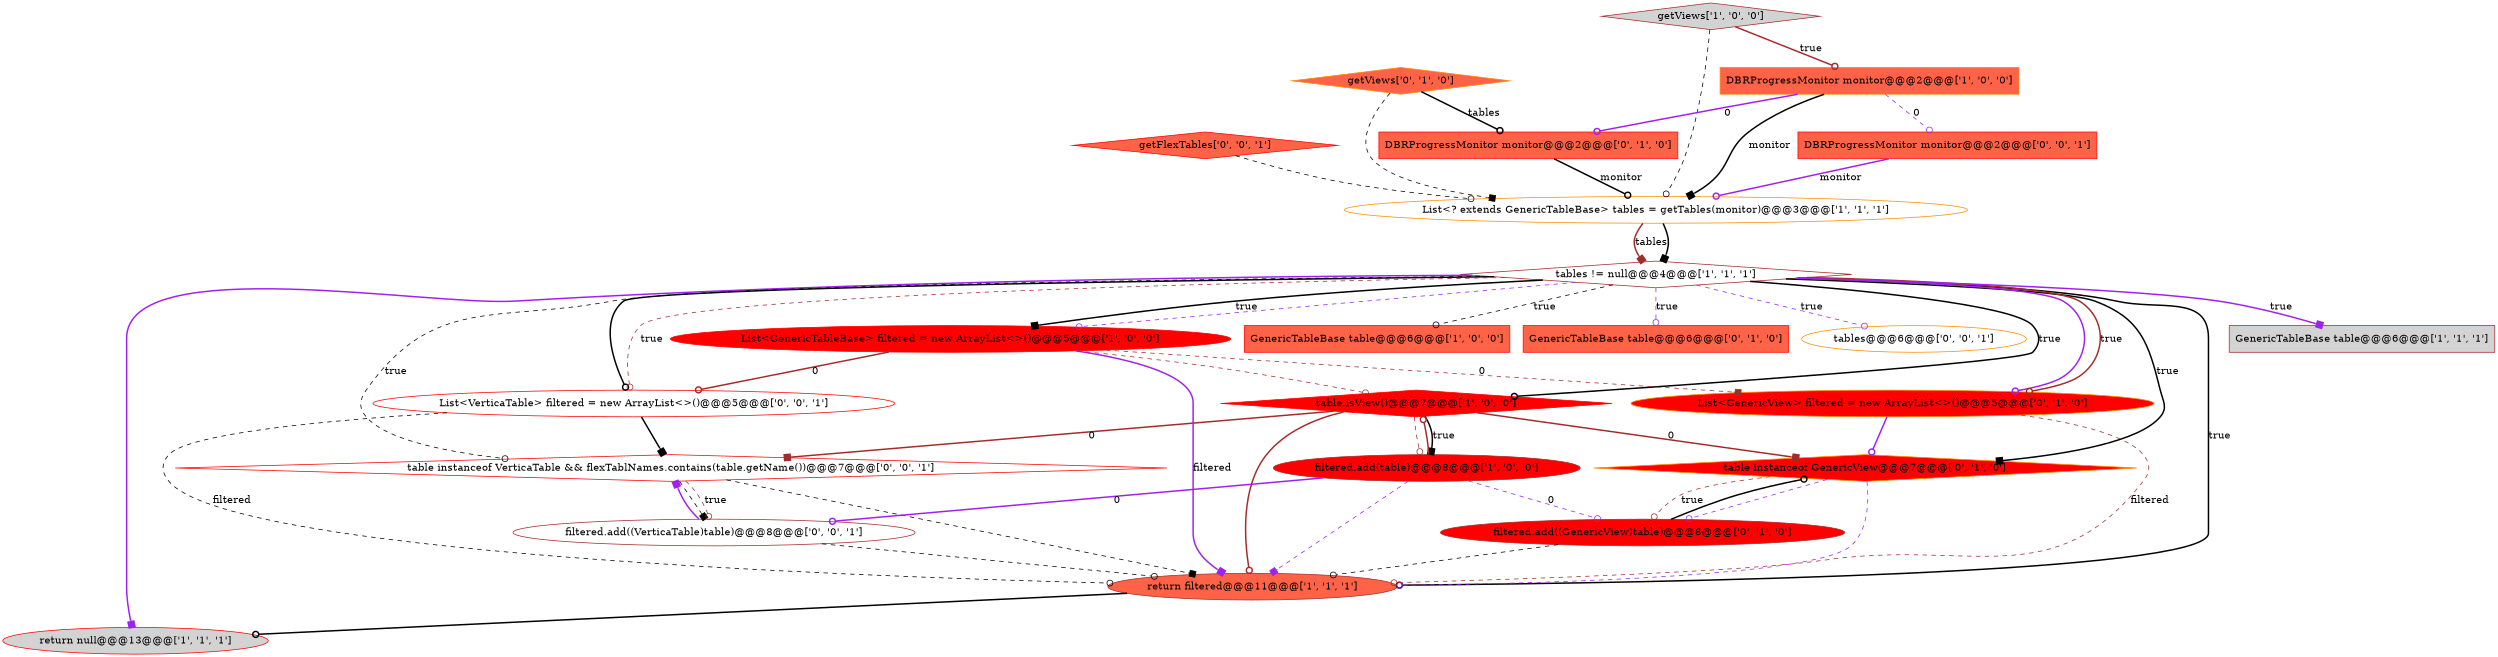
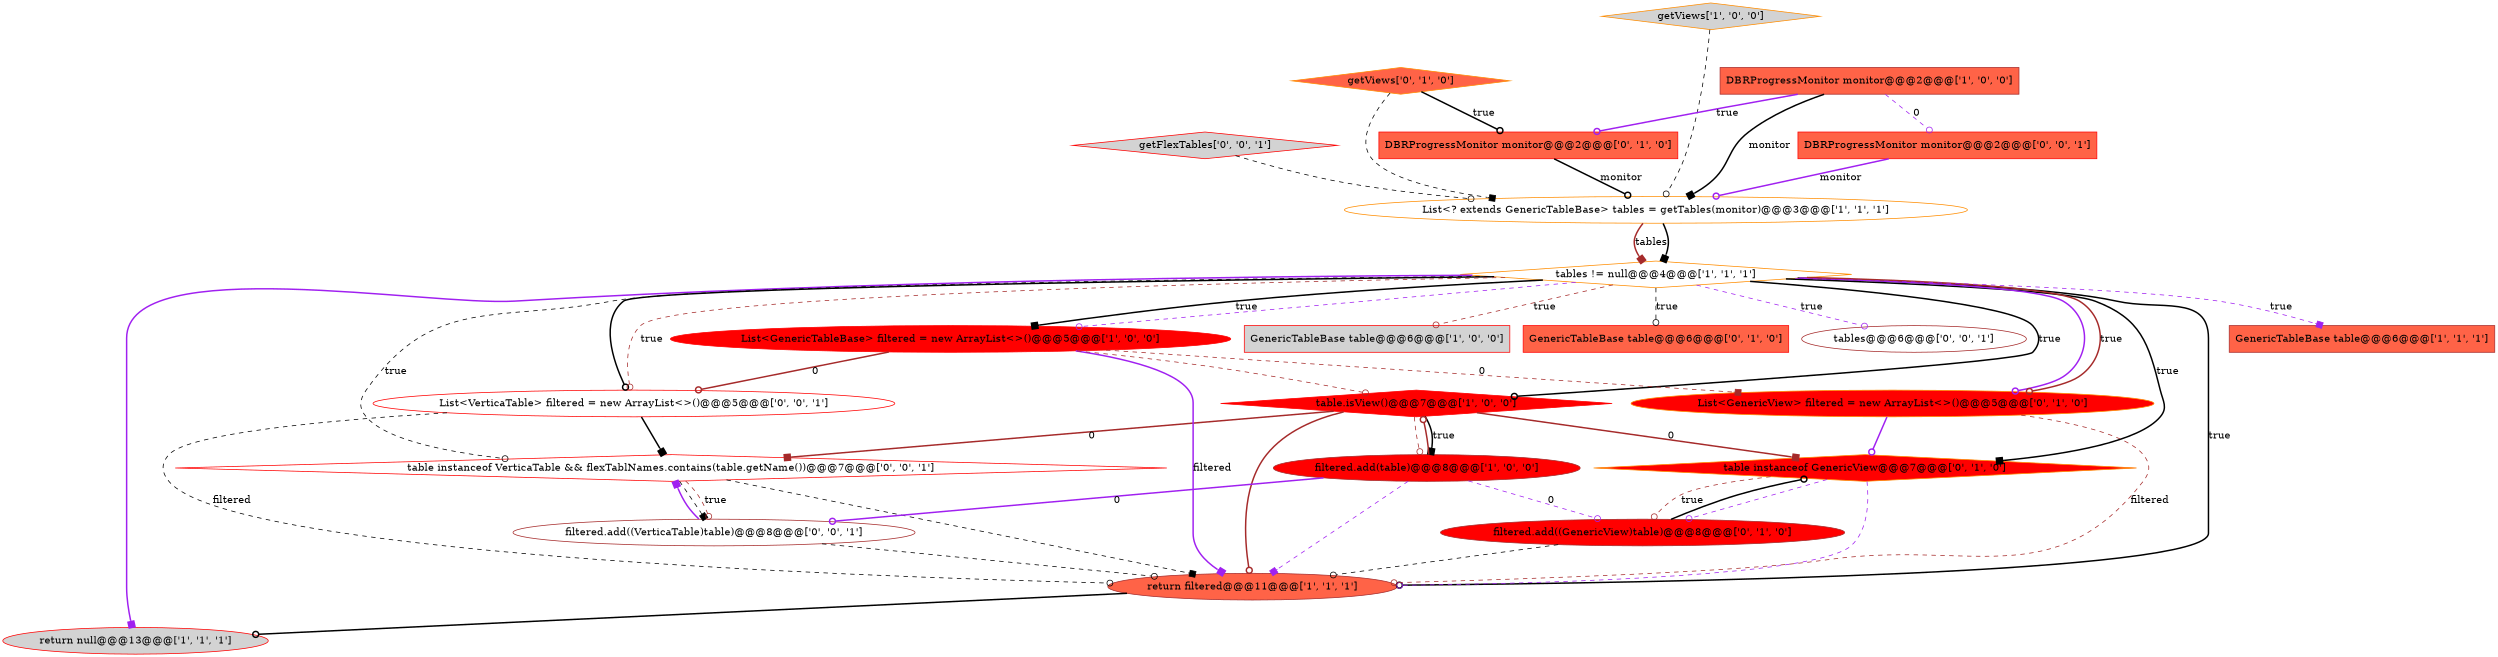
(1711, 16) -> (1711, 16)
(1784, 46) -> none
(1870, 81) -> (1870, 81)
(1484, 113) -> (1484, 113)
(1728, 113) -> (1728, 113)
(1205, 145) -> (1205, 145)
(1656, 274) -> (1656, 274)
(2070, 289) -> (2070, 289)
(1656, 304) -> (1656, 304)
(1526, 305) -> (1526, 305)
(1377, 339) -> (1377, 339)
(1914, 339) -> (1914, 339)
(2362, 339) -> (2362, 339)
